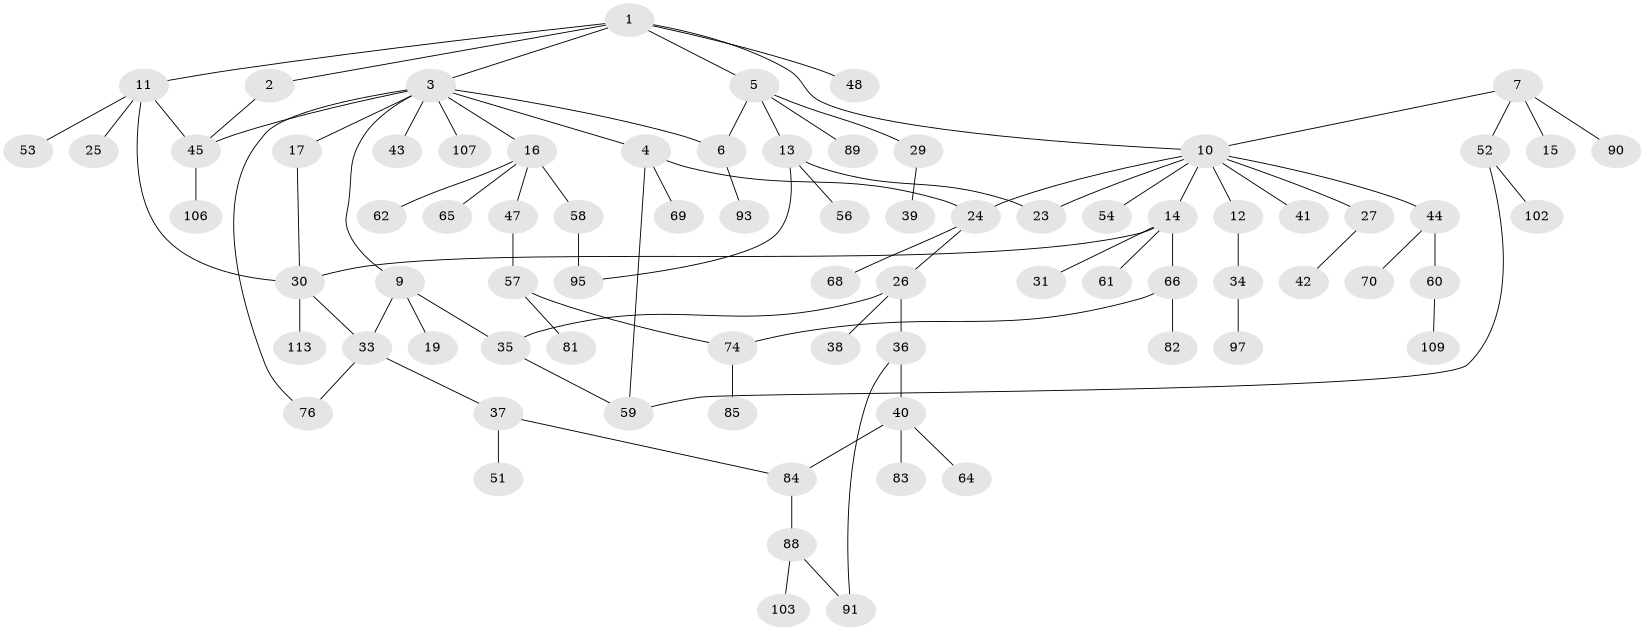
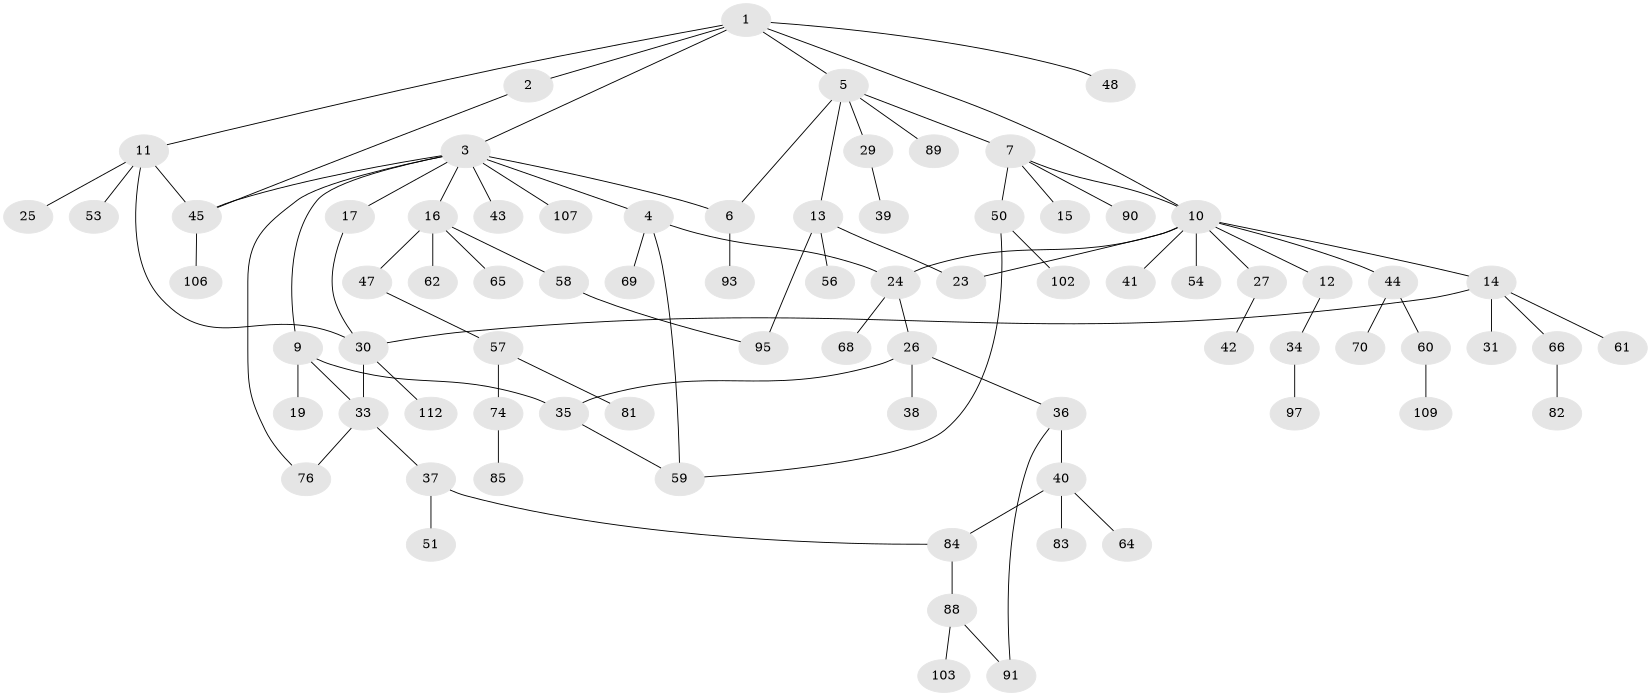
none -> (927, 118)
(1485, 151) -> (999, 217)
(955, 321) -> none
(300, 348) -> (431, 414)
